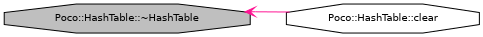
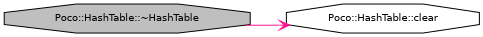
(272, 12) -> (262, 25)
